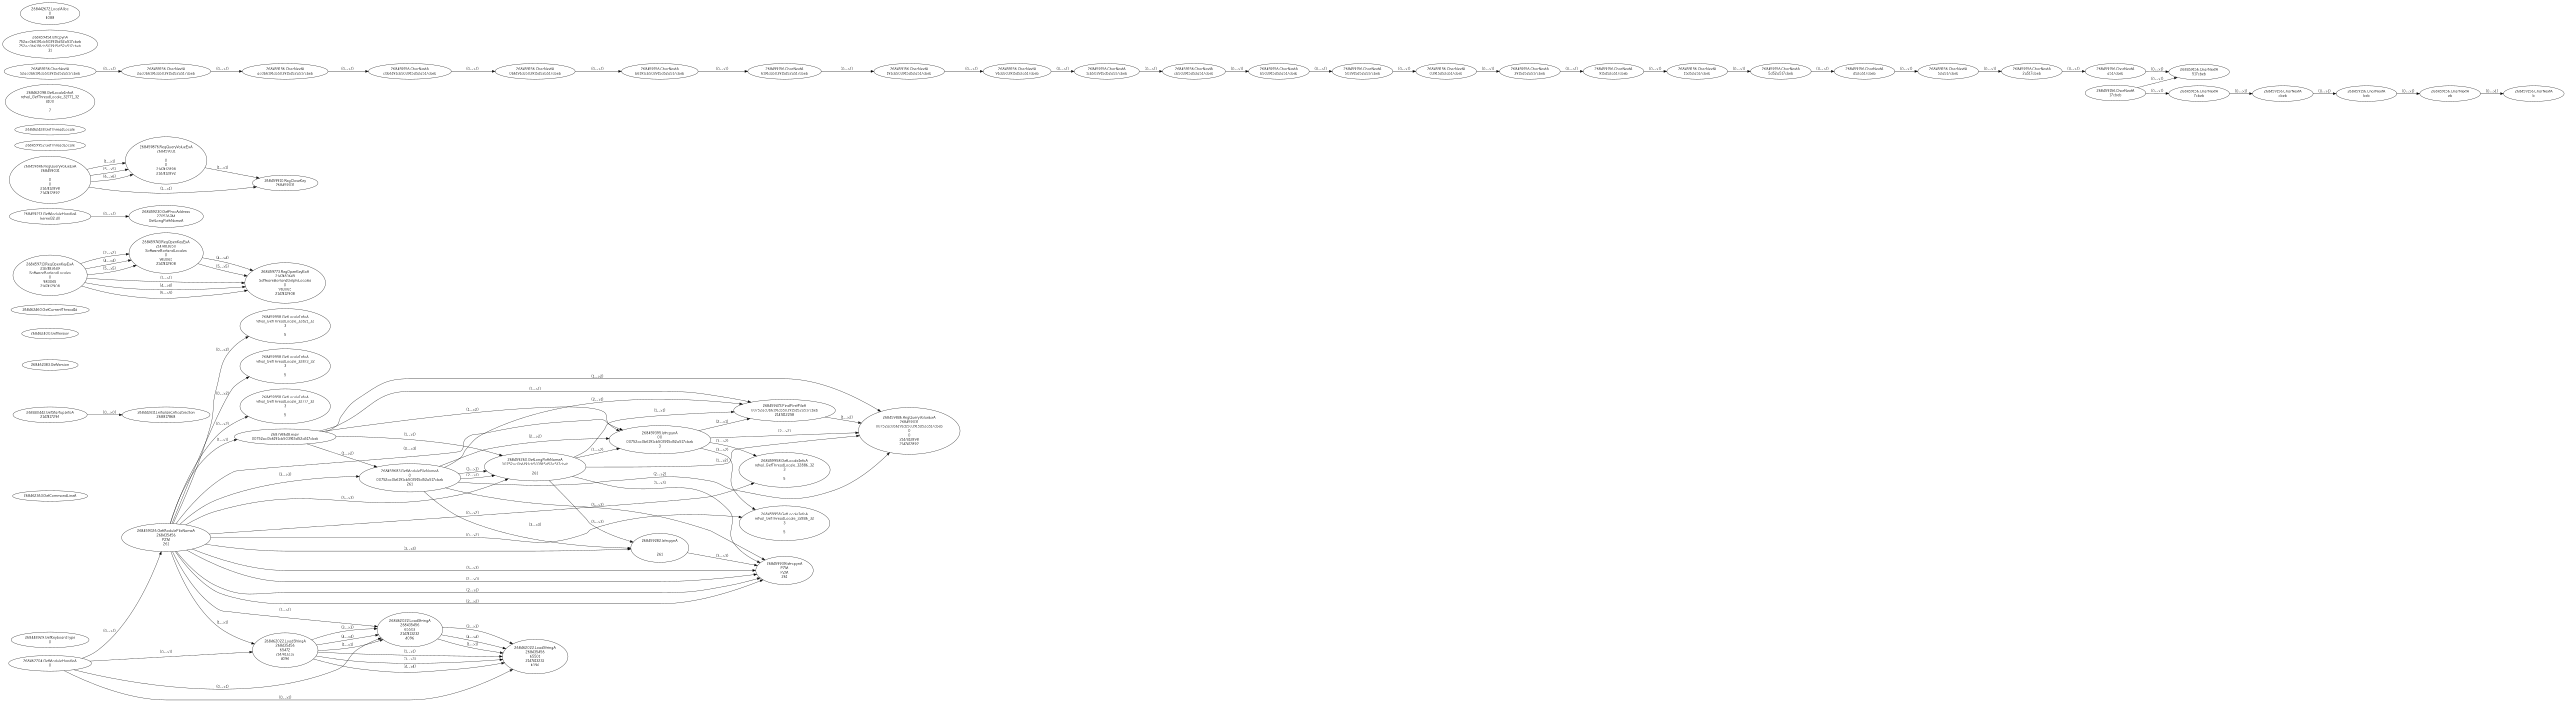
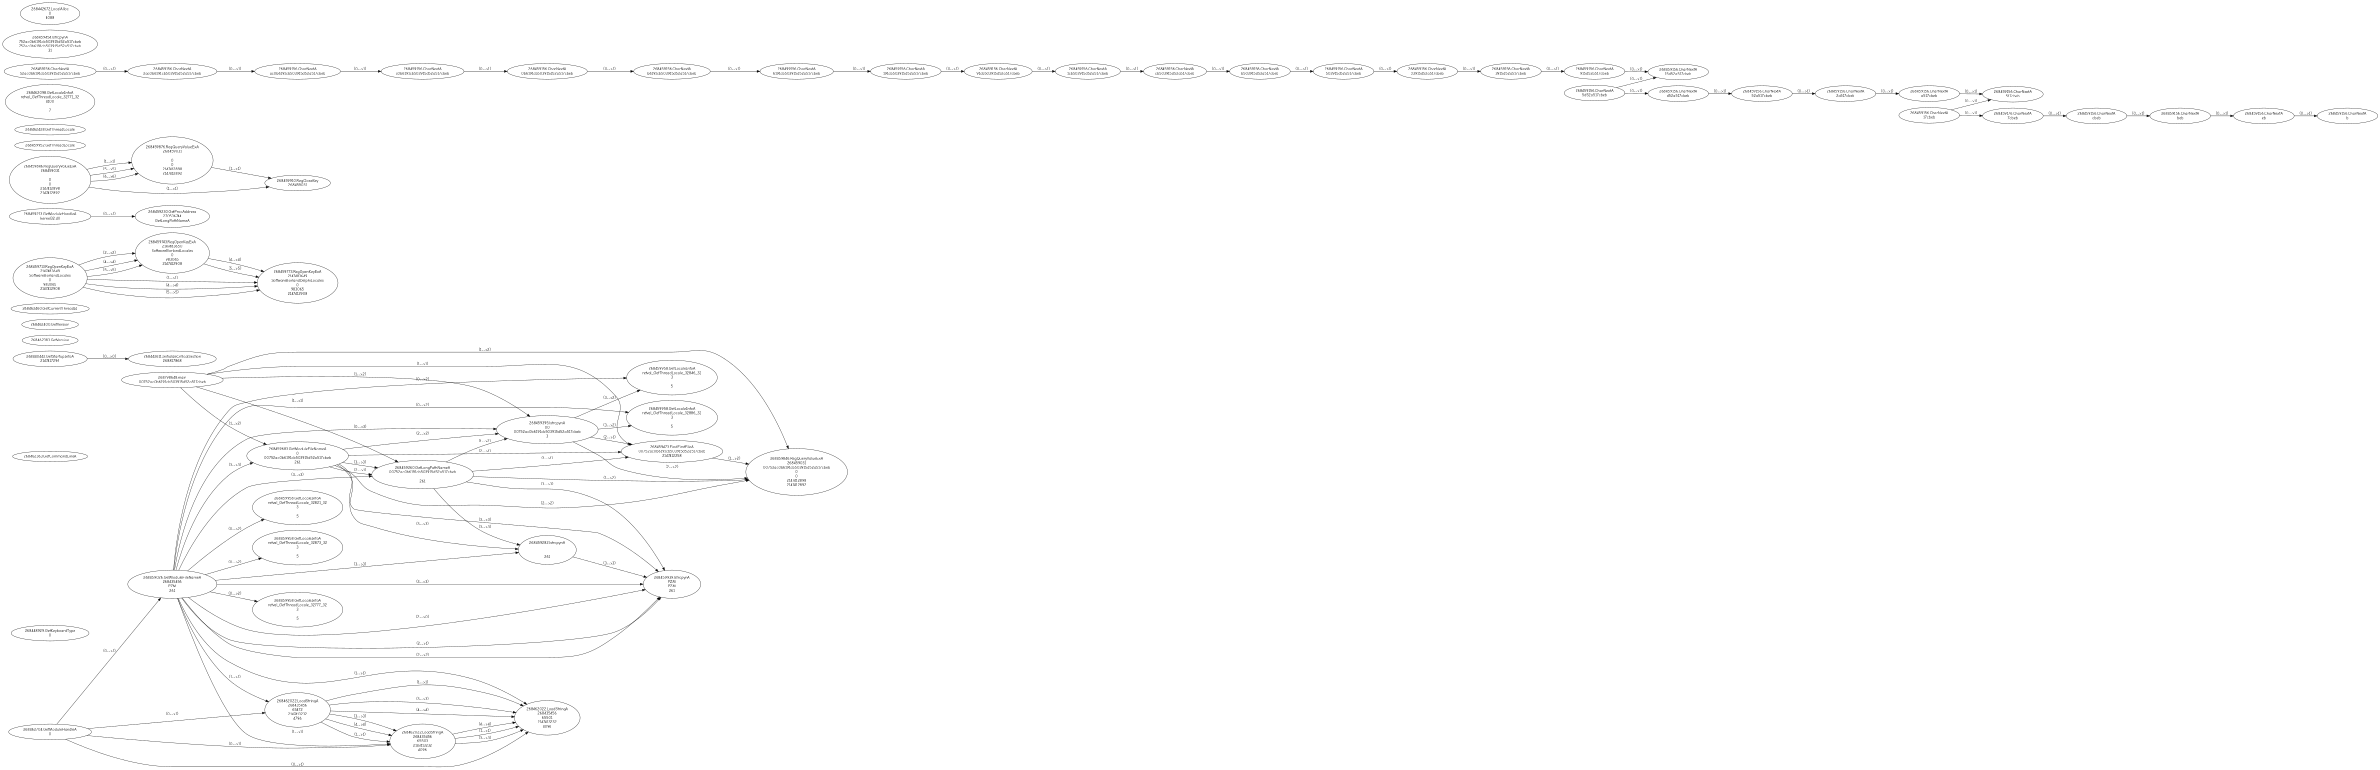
(1737, 71) -> (1635, 83)
(2199, 94) -> (2013, 116)
(201, 463) -> (337, 680)
(285, 650) -> (298, 710)
